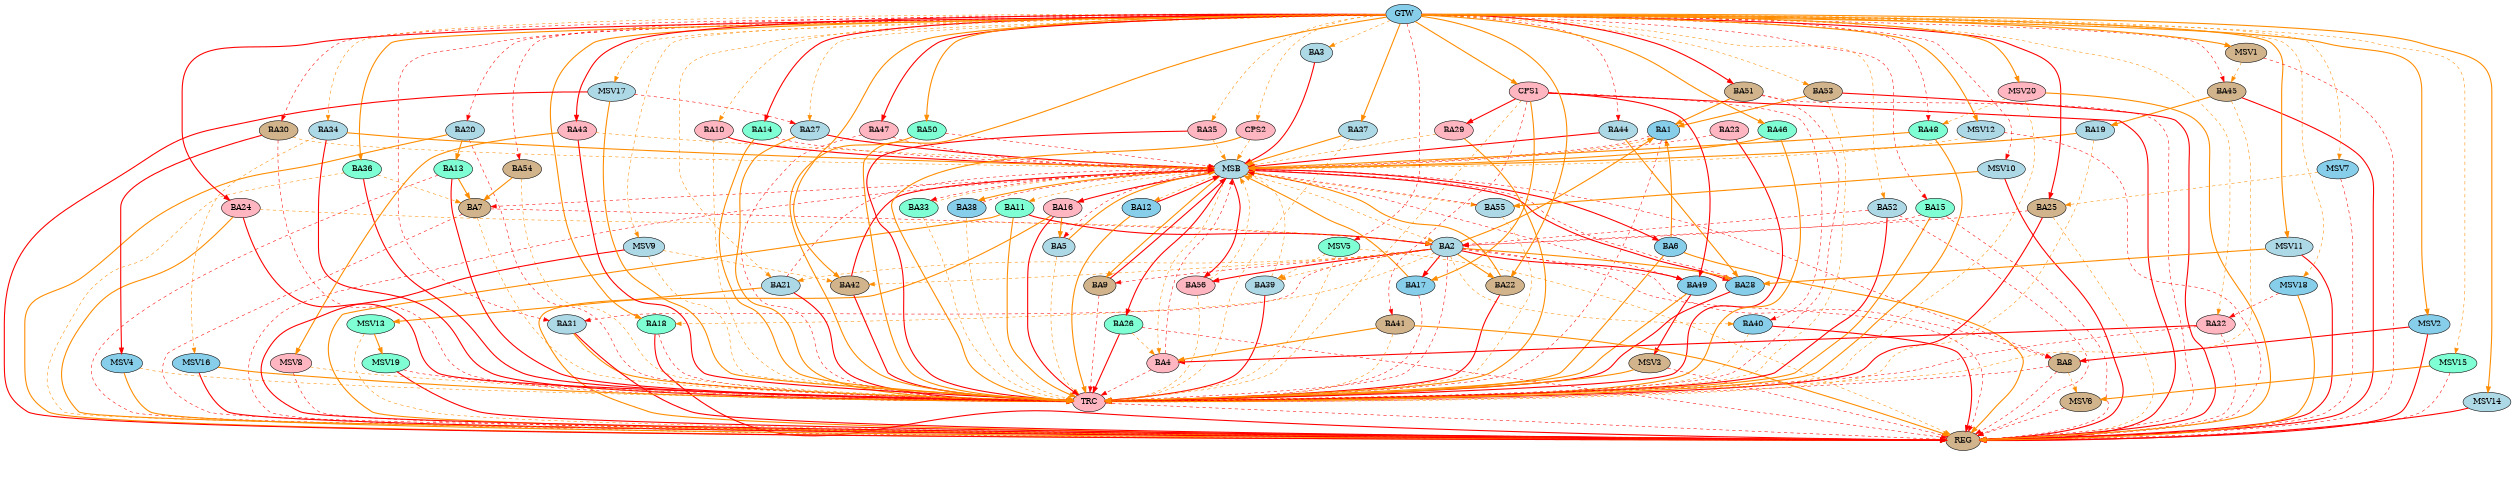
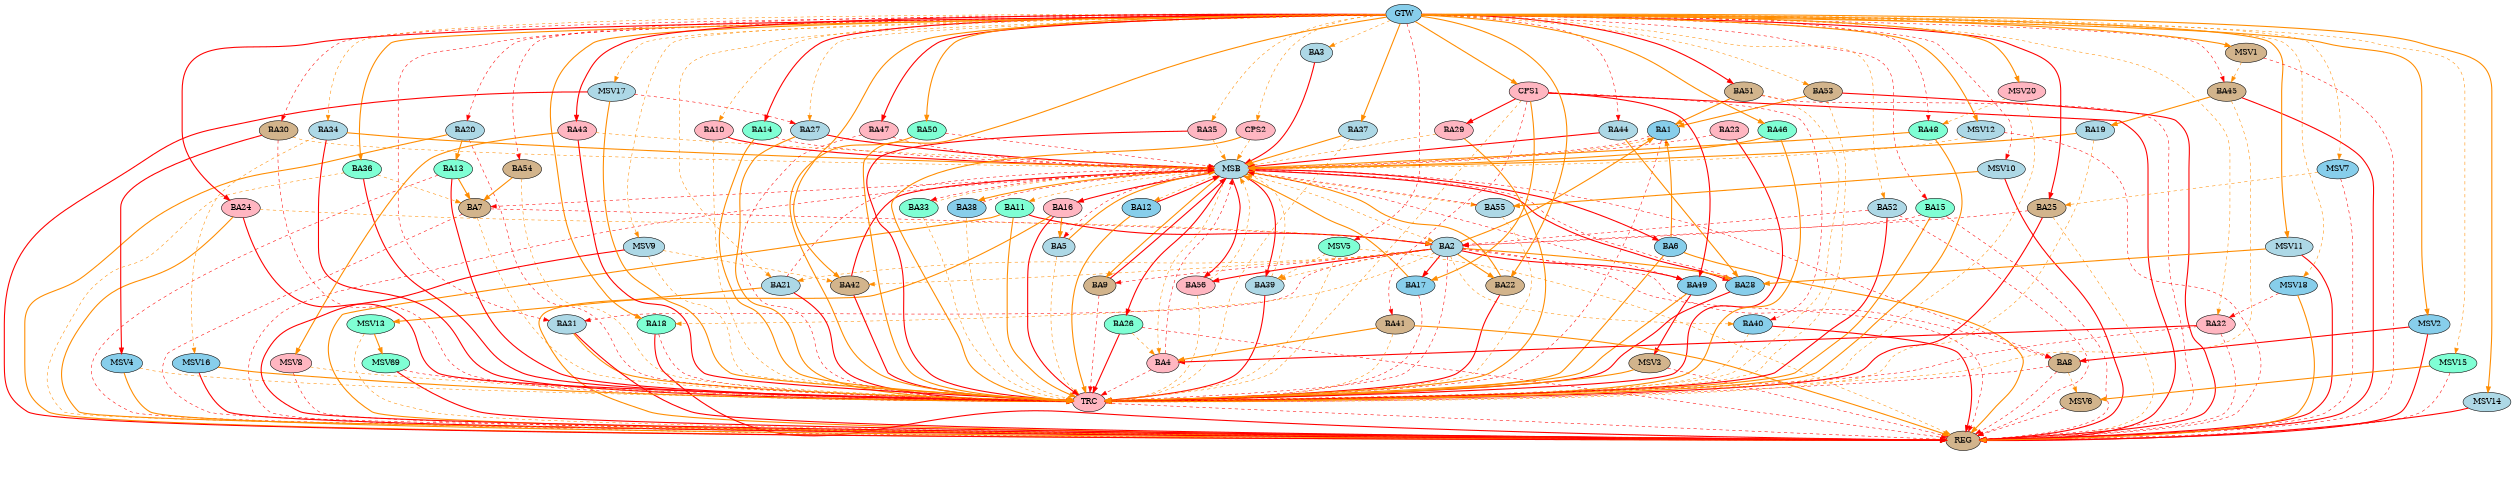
none -> (1275, 217)
(2257, 319) -> none
(386, 363) -> (386, 363)
(1723, 375) -> (1723, 375)
